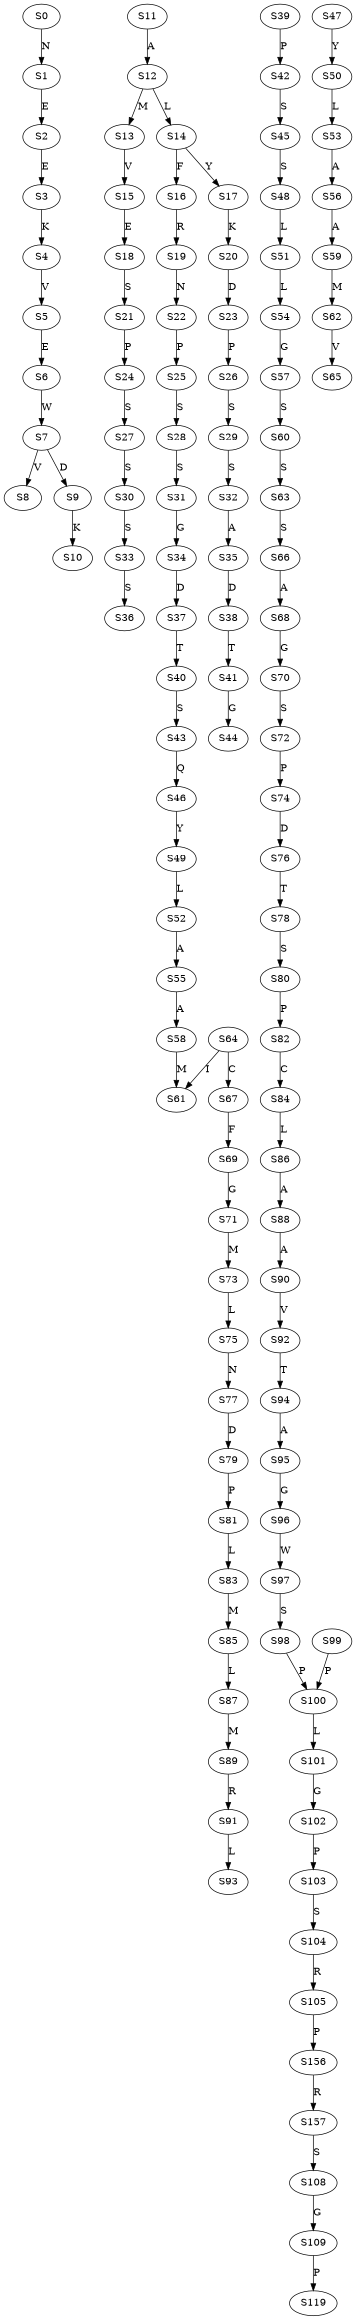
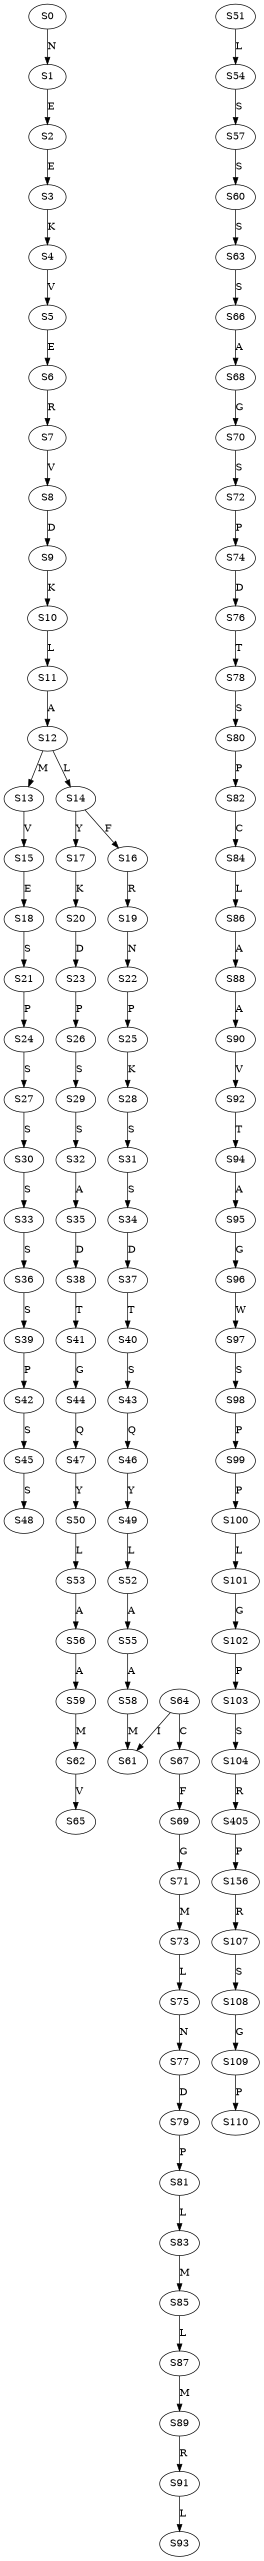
(280, 224) -> none
(284, 348) -> (239, 107)
(47, 408) -> (51, 408)
(180, 408) -> (131, 1070)
(55, 465) -> (47, 525)
(181, 528) -> (131, 1190)
none -> (47, 645)
none -> (24, 1307)
none -> (76, 1427)
(295, 1668) -> (236, 1427)
(313, 2002) -> (236, 1822)
(313, 2123) -> (236, 1942)
(313, 2303) -> (236, 2123)
